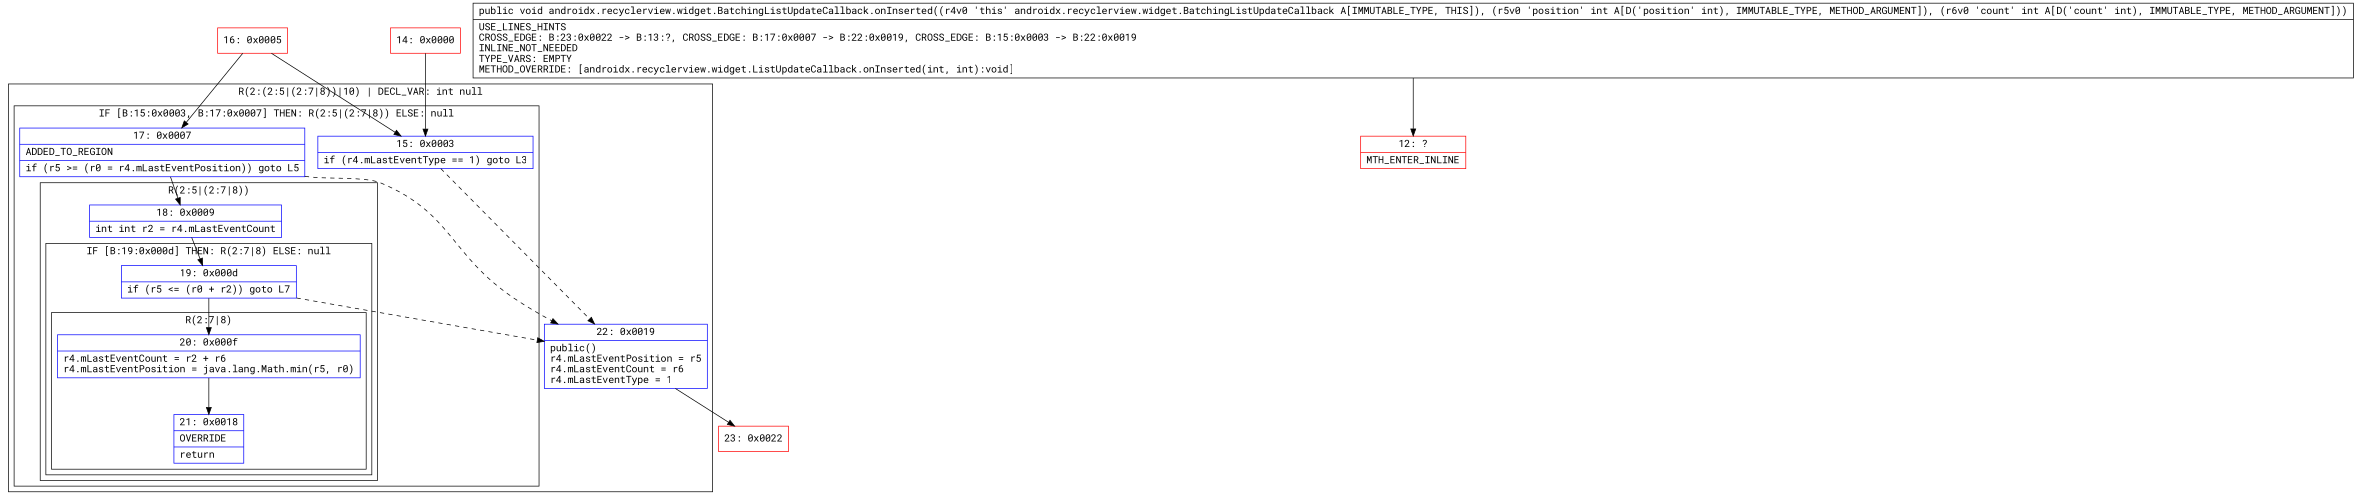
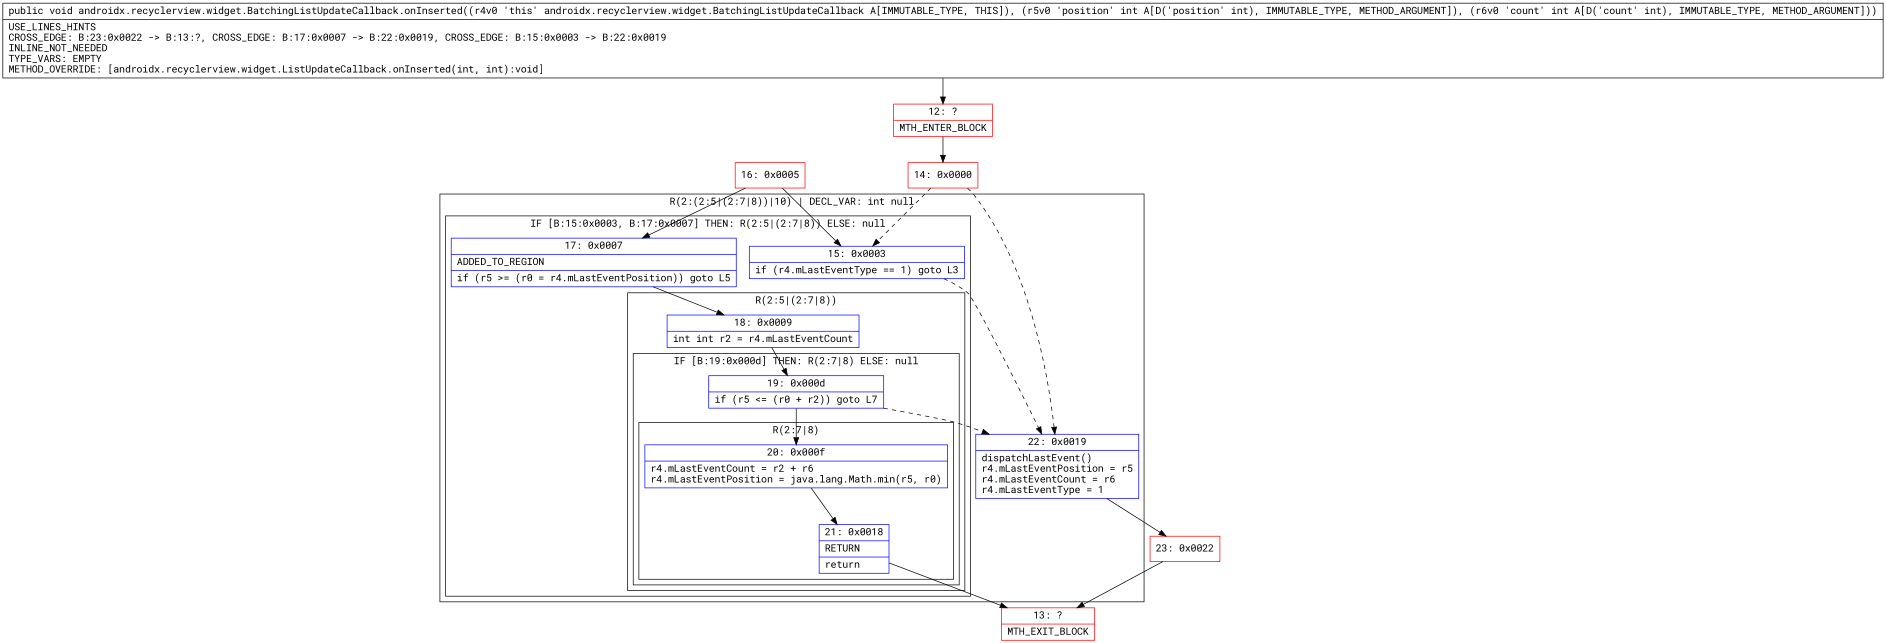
(425, 91) -> (908, 211)
none -> (943, 146)
(1413, 160) -> (943, 128)
(440, 224) -> (1027, 301)
(574, 348) -> (1037, 458)
(203, 439) -> (842, 549)
none -> (1048, 624)
